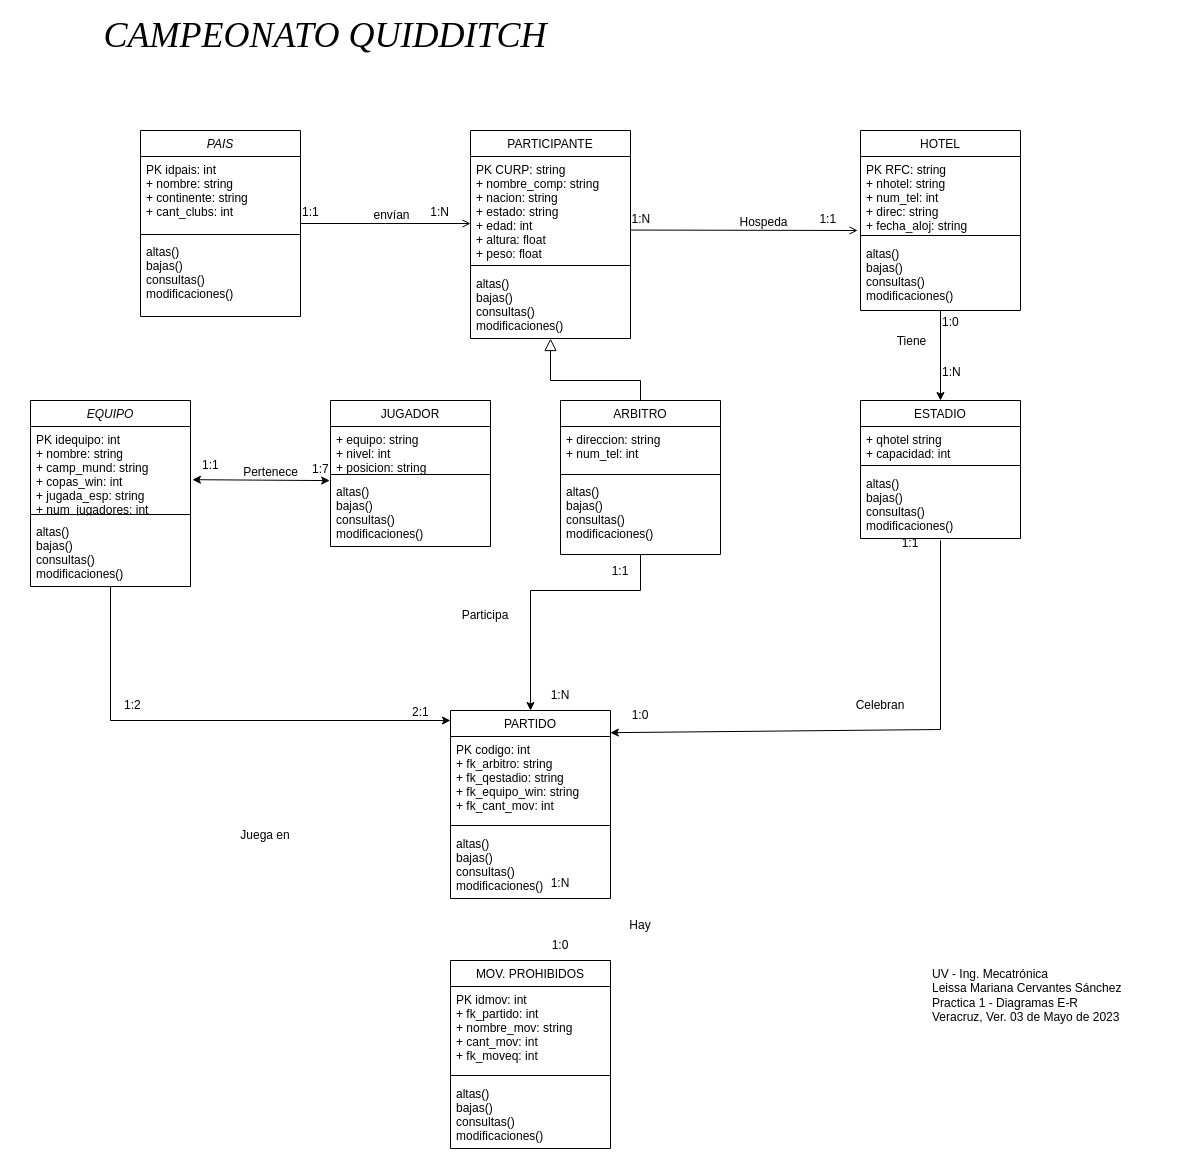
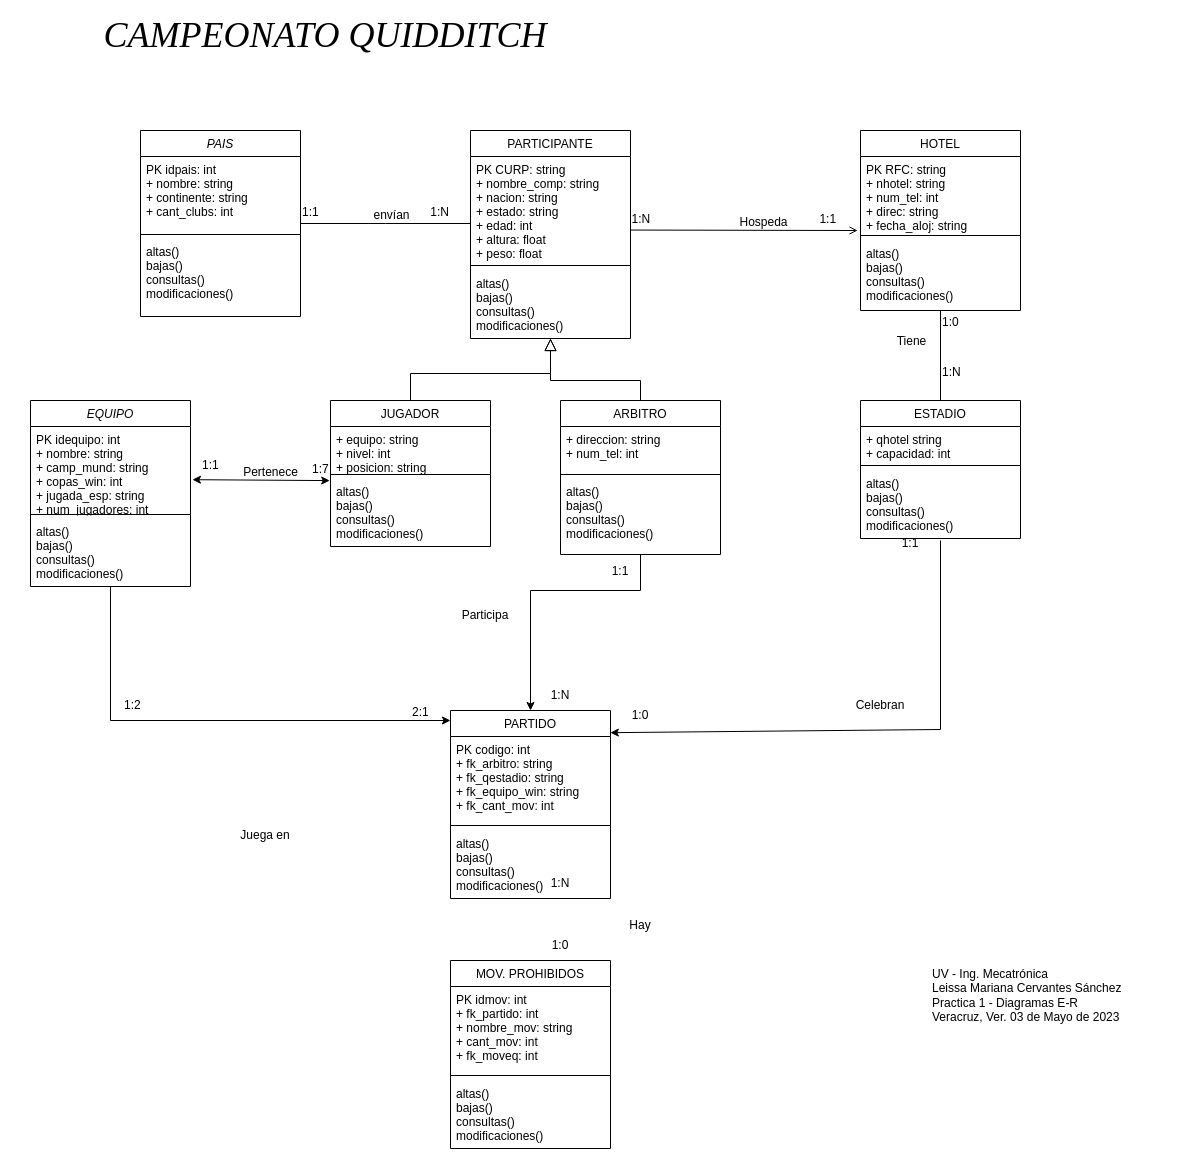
(464, 224) -> (465, 224)
none -> (466, 374)
(941, 392) -> (941, 395)
